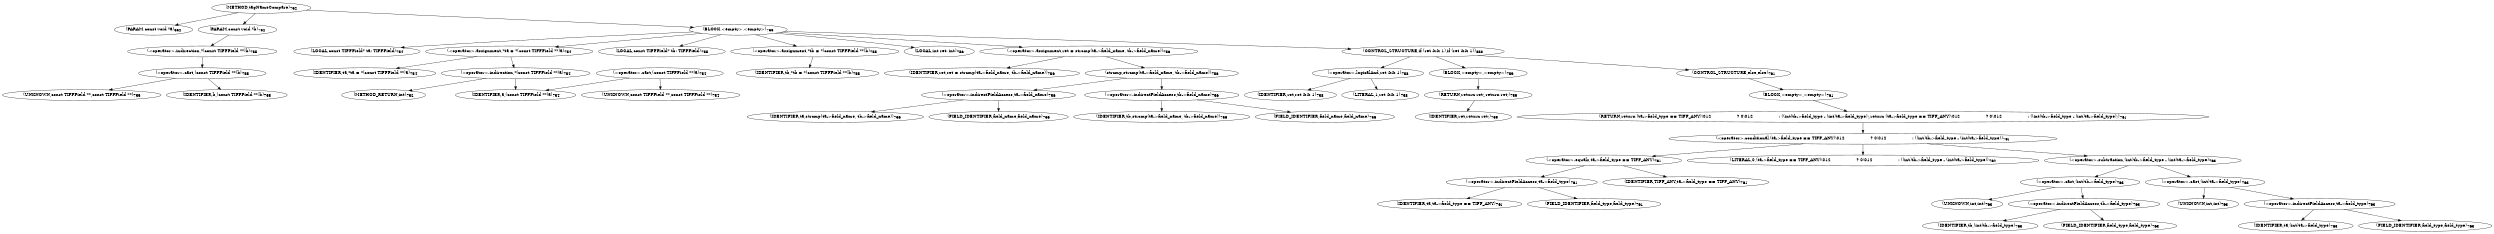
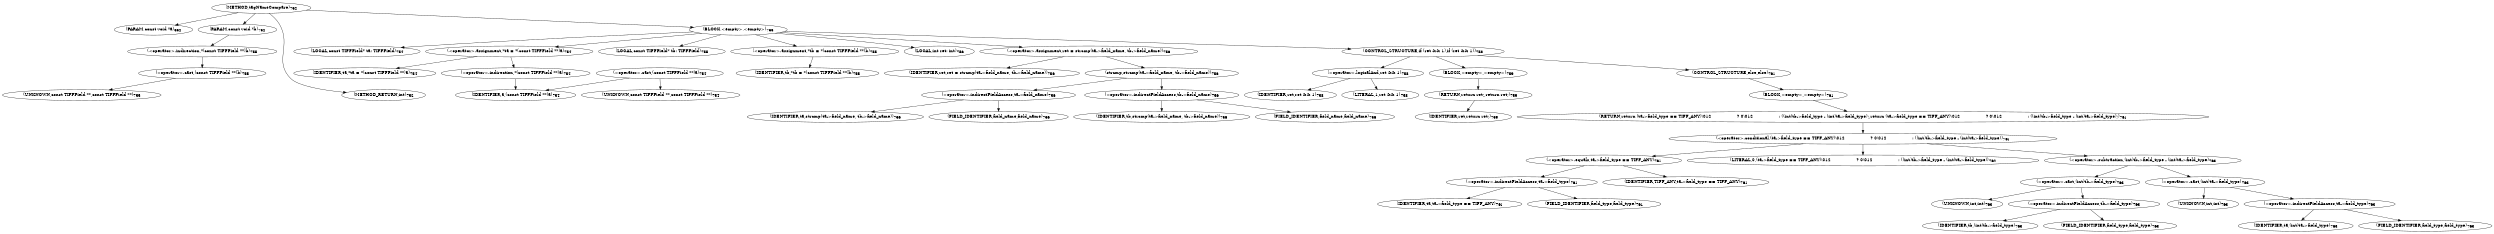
(1480, 51) -> (1480, 51)
(449, 84) -> (286, 71)
(227, 95) -> none
